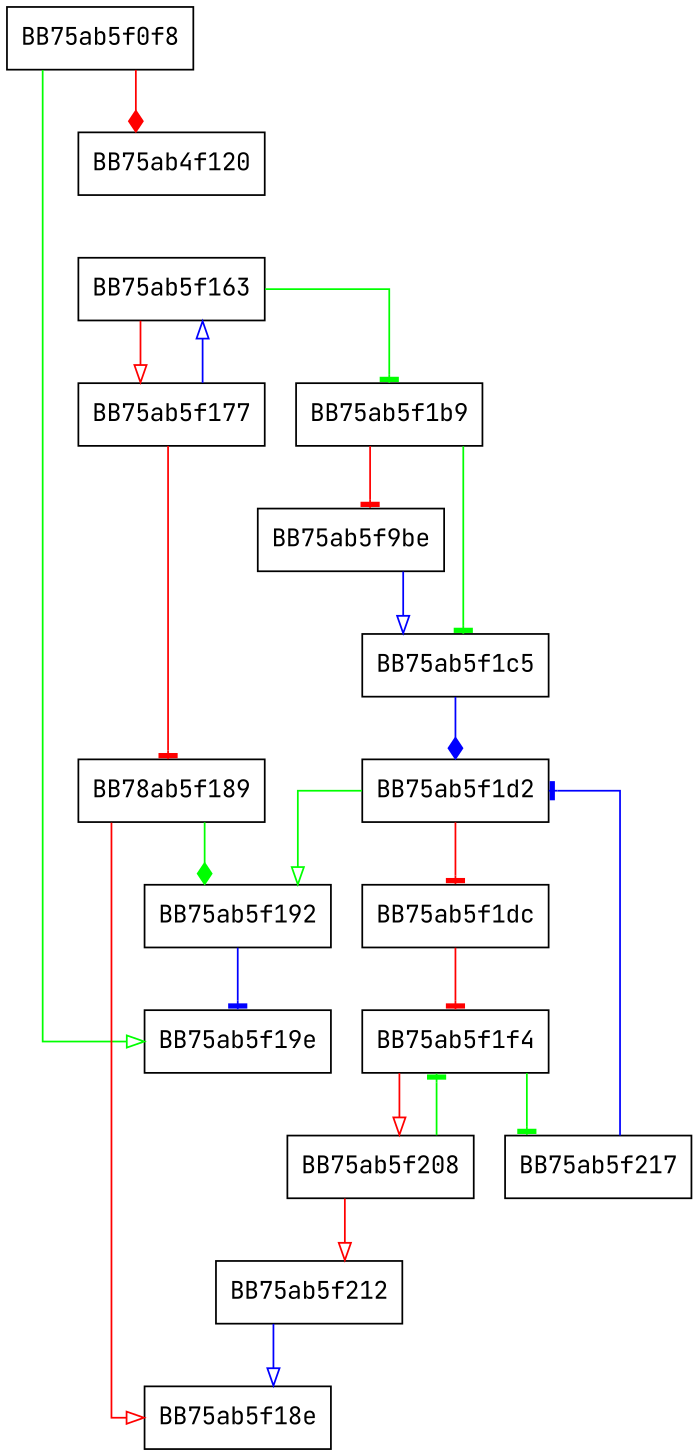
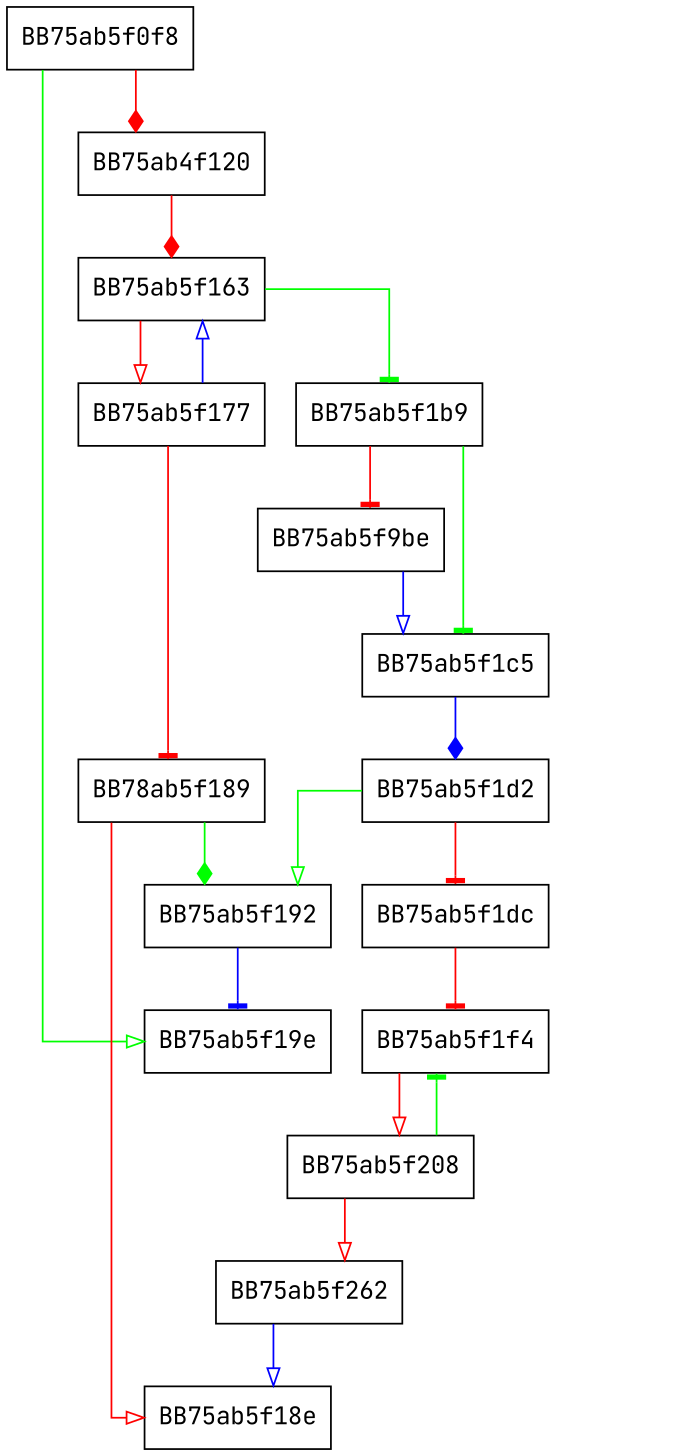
none -> (172, 216)
(598, 1167) -> none
(309, 1292) -> (309, 1292)
